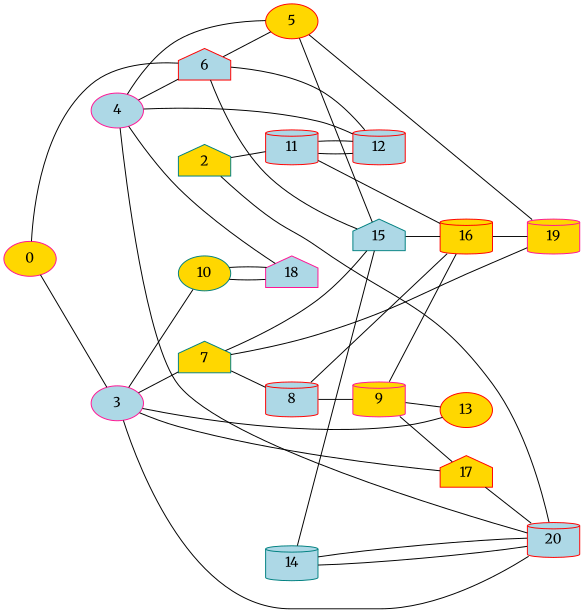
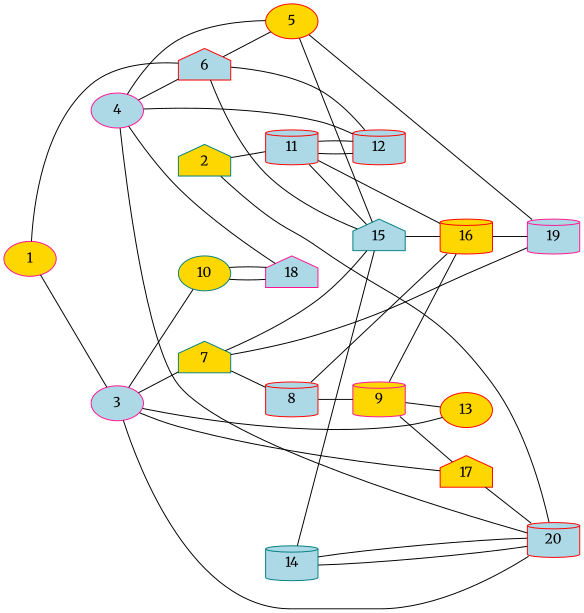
none -> (338, 195)
(554, 237) -> (554, 237)
(30, 259) -> (30, 259)
